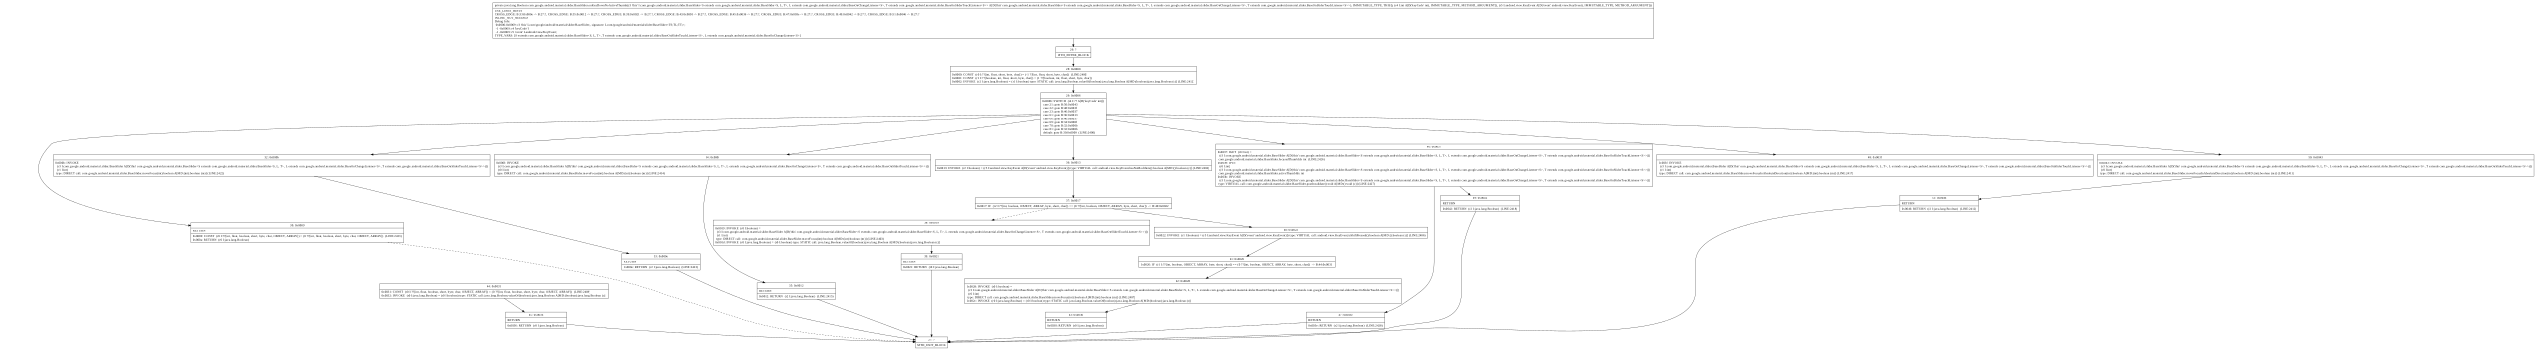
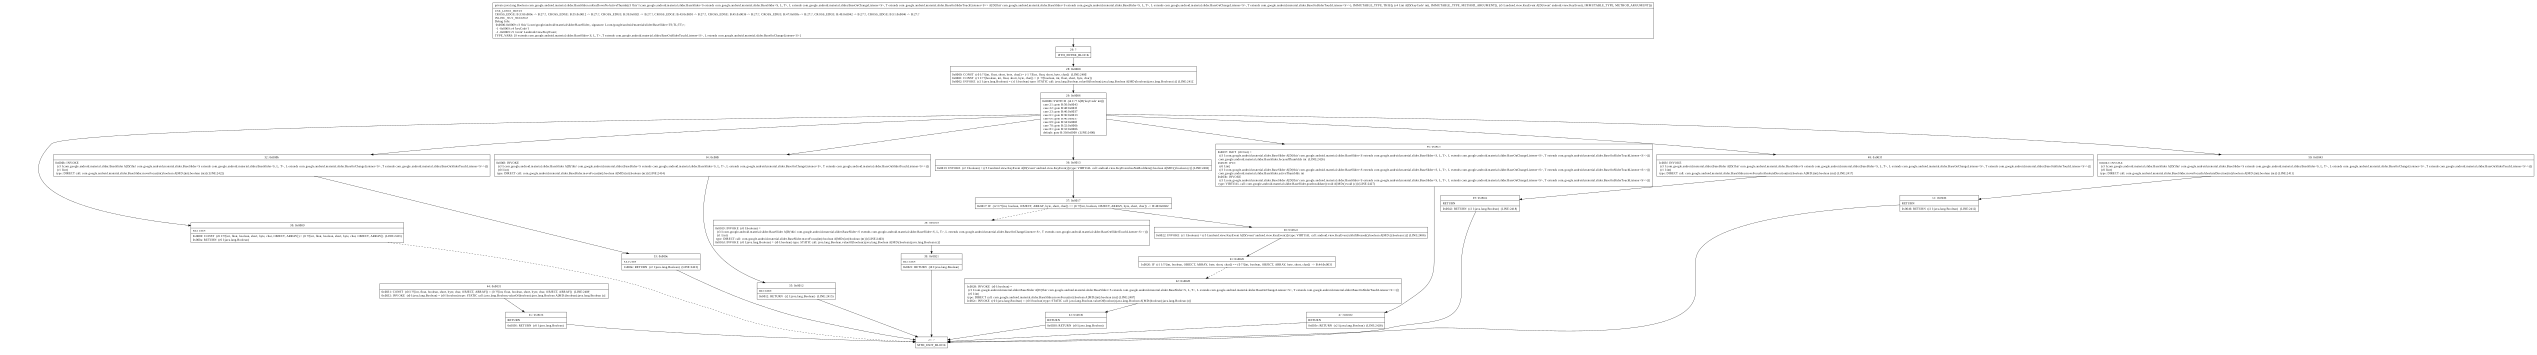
(1464, 190) -> (1644, 188)
(1218, 272) -> (1218, 272)
none -> (998, 332)
